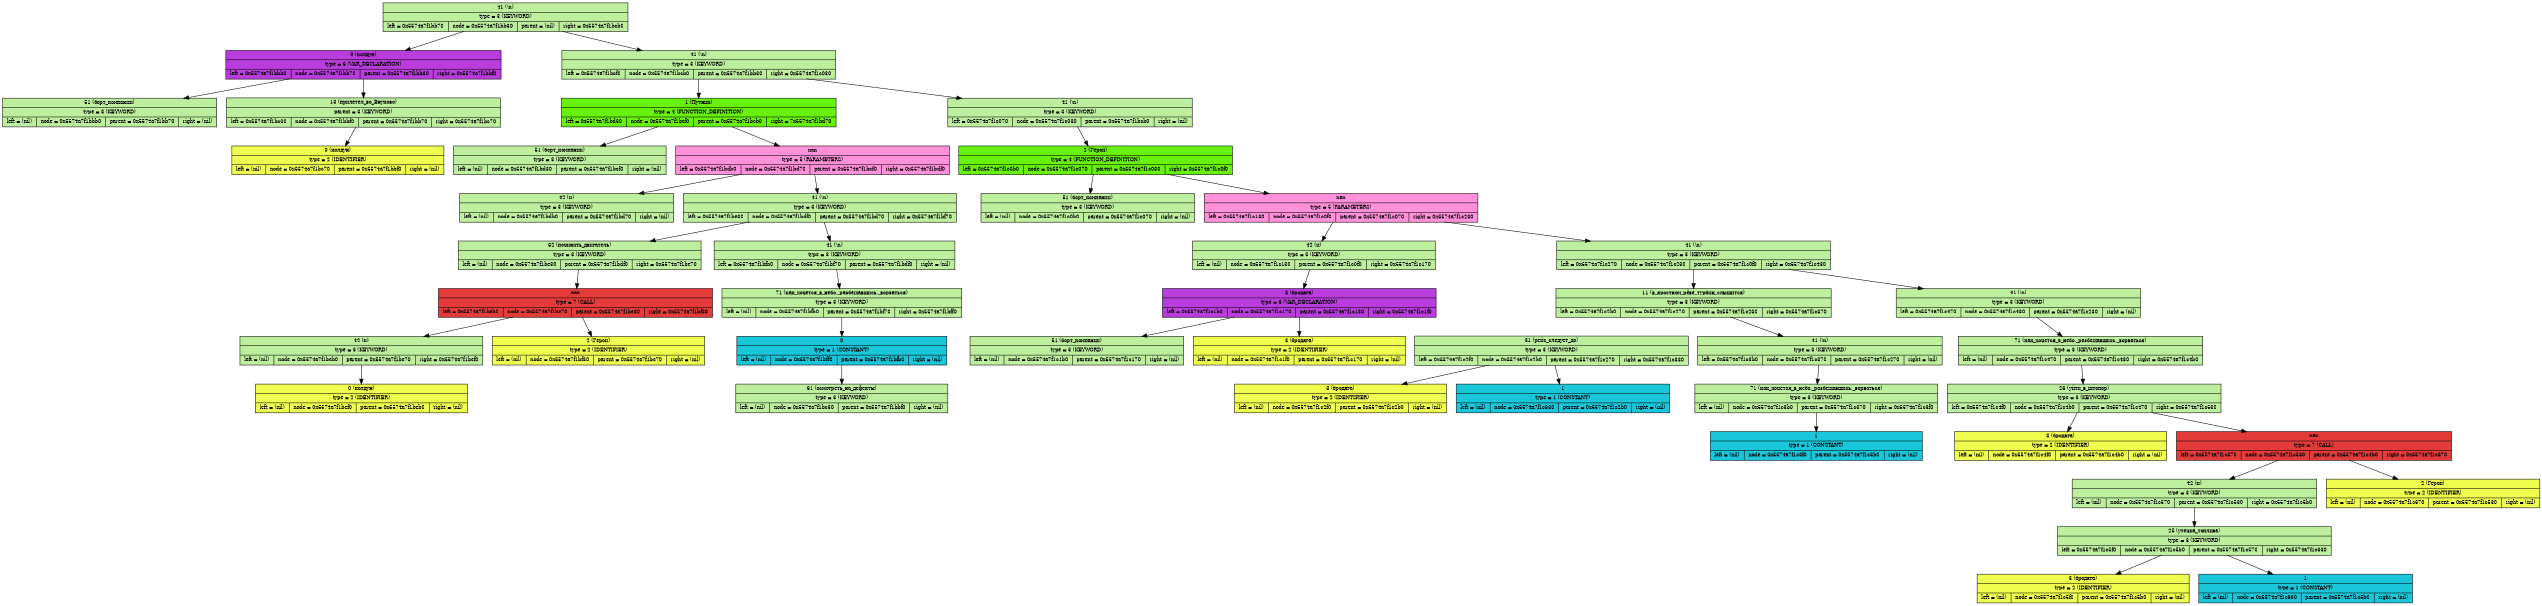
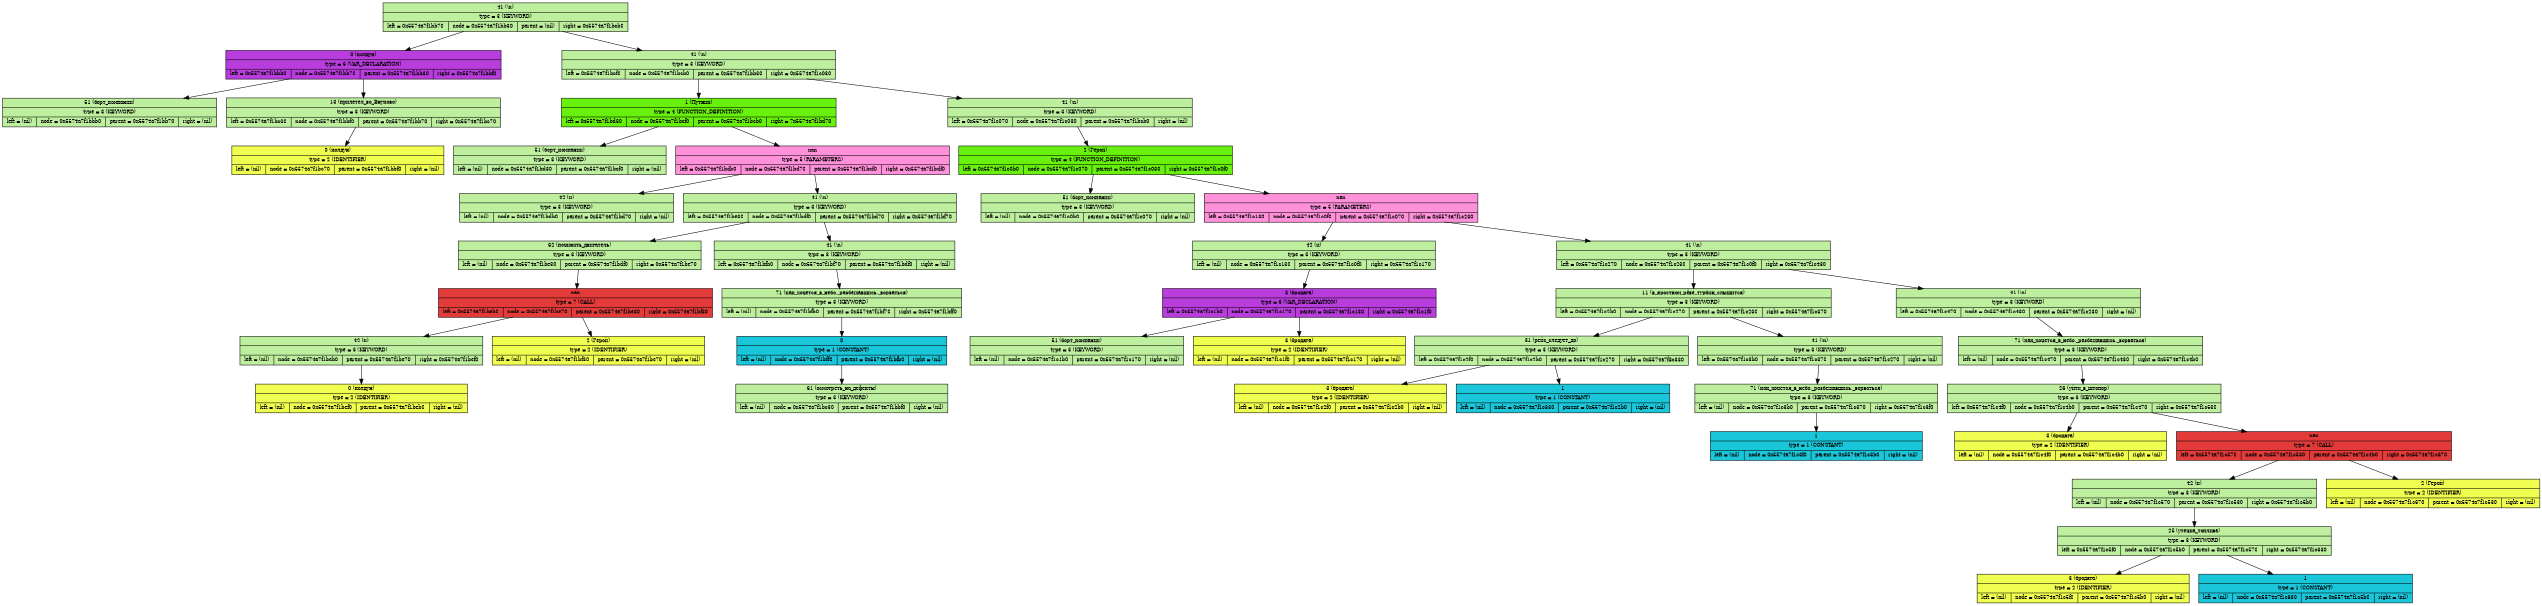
(363, 112) -> (363, 112)
none -> (1626, 326)
(1654, 360) -> (1654, 360)
